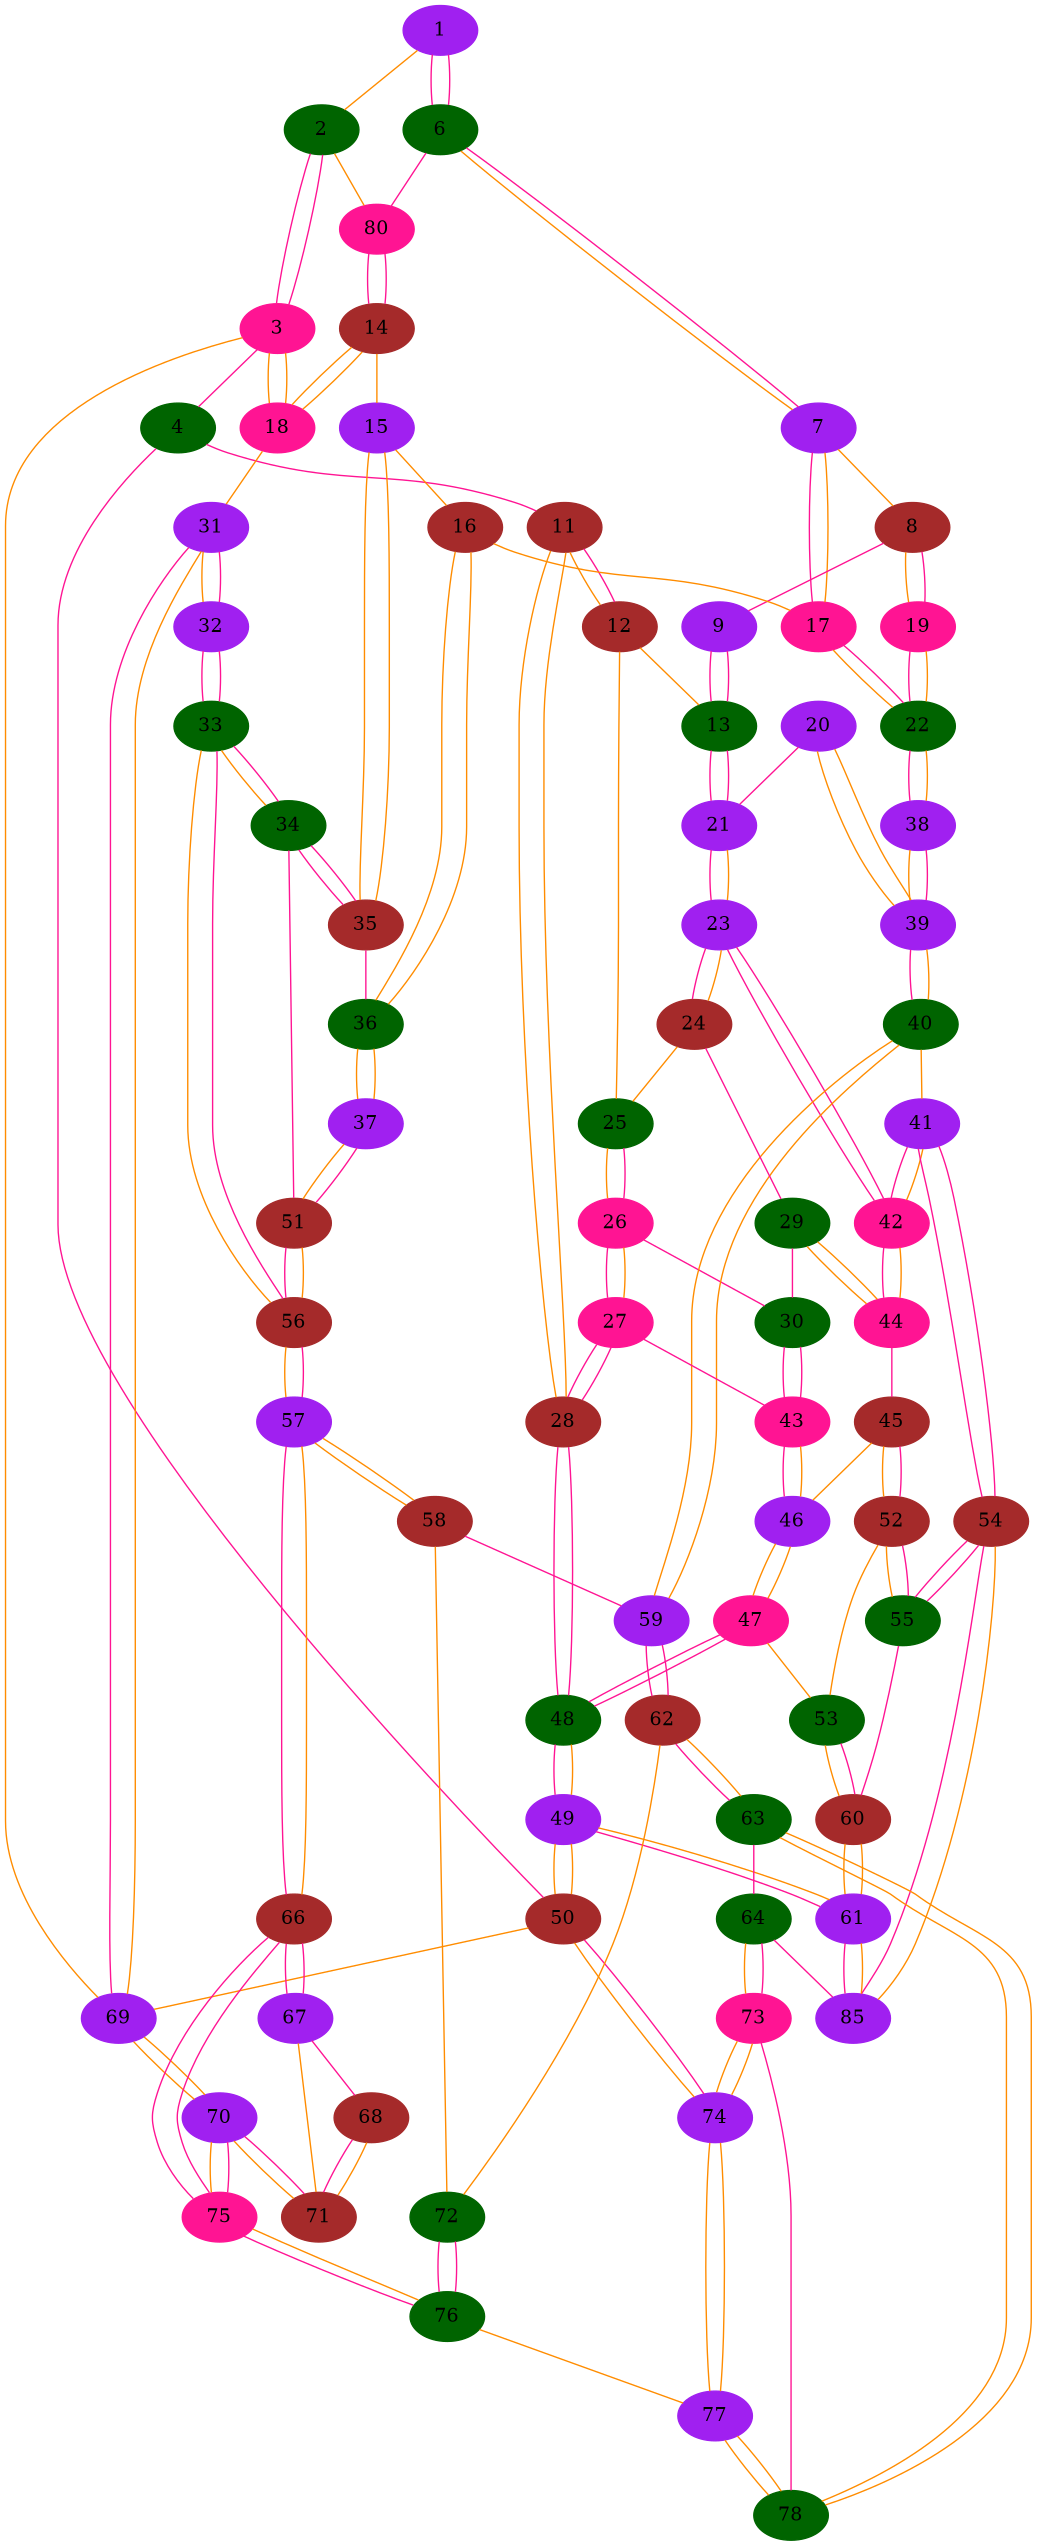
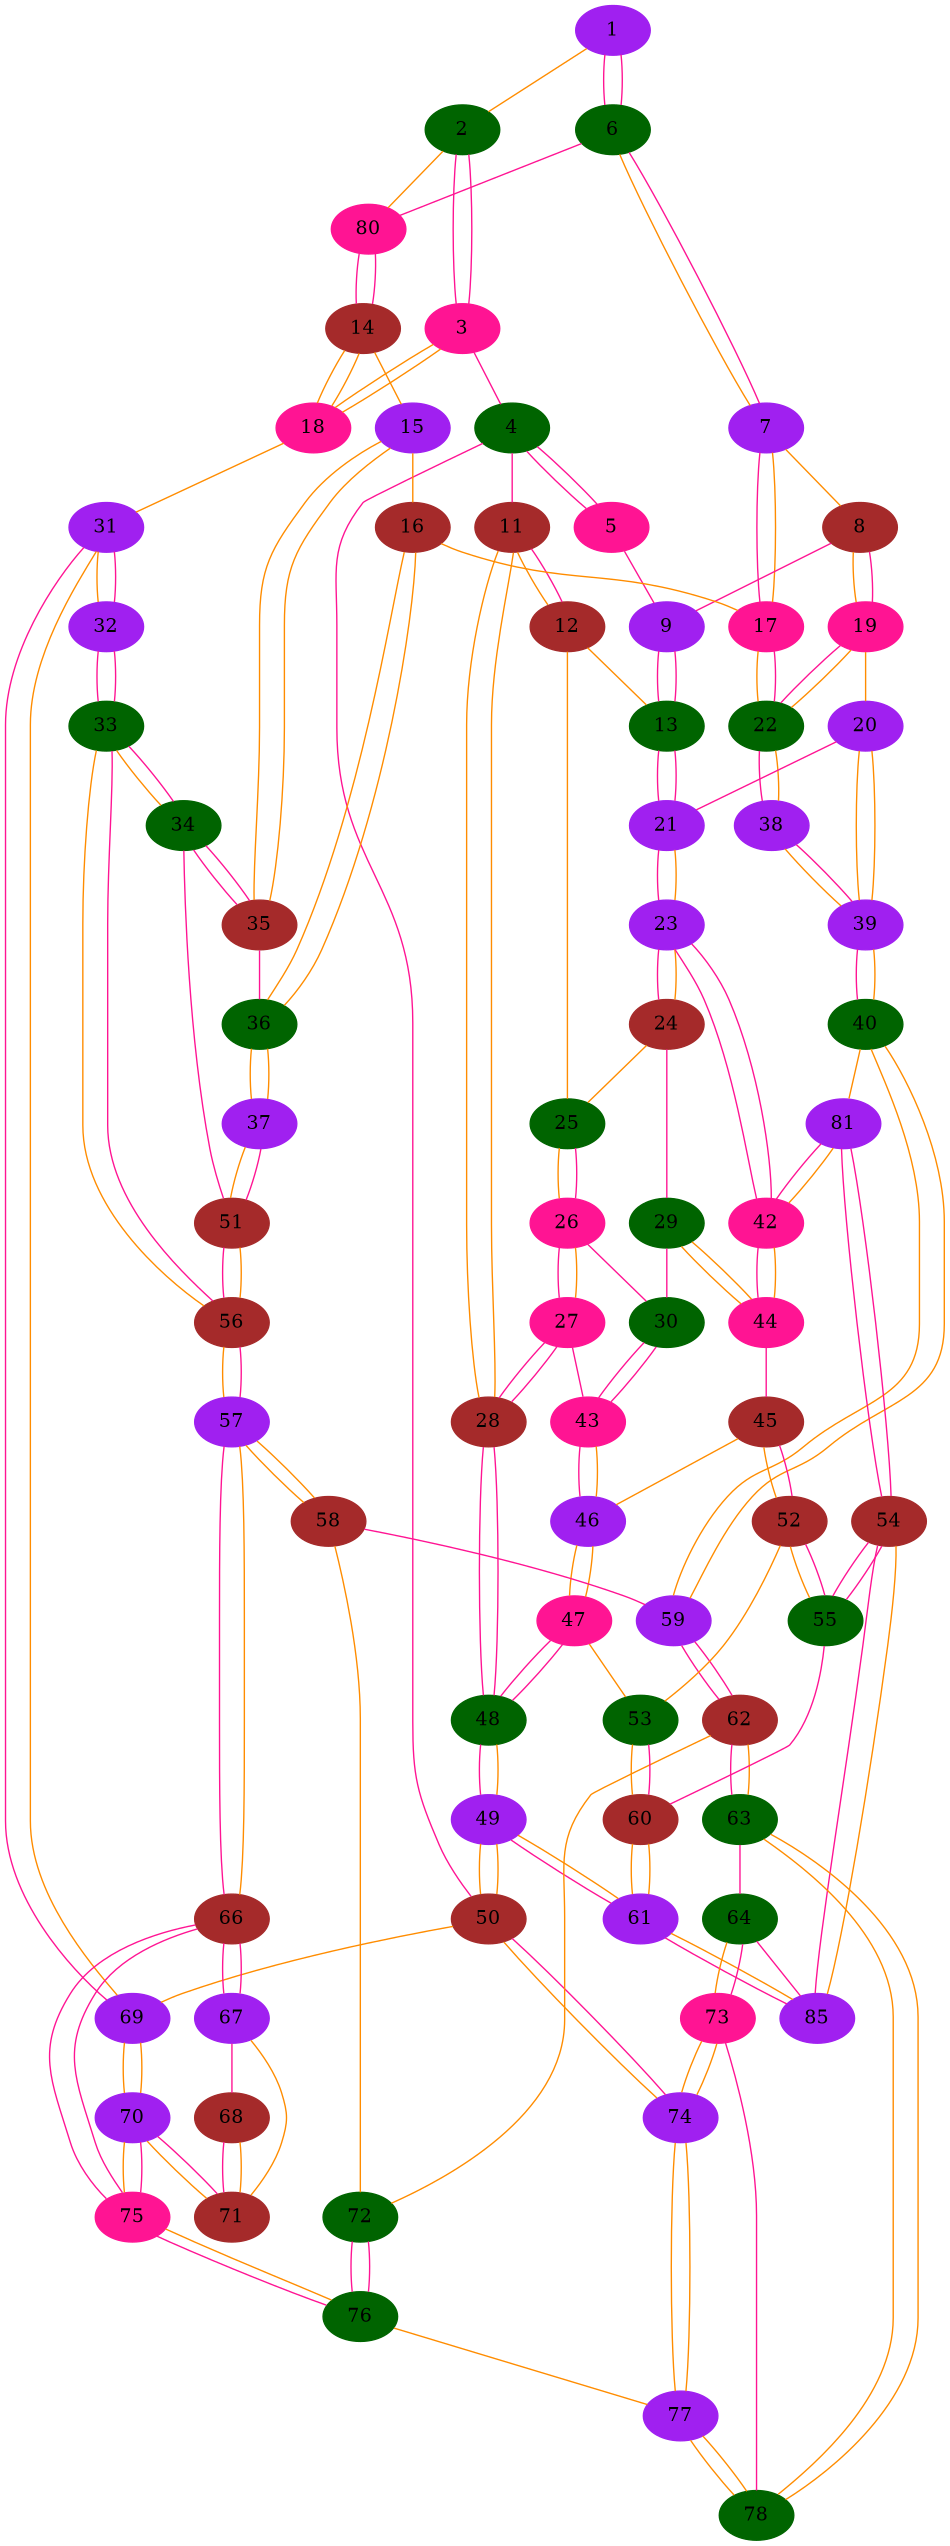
none -> (612, 527)
none -> (866, 677)
(6, 1114) -> none
(922, 1124) -> (844, 1124)
